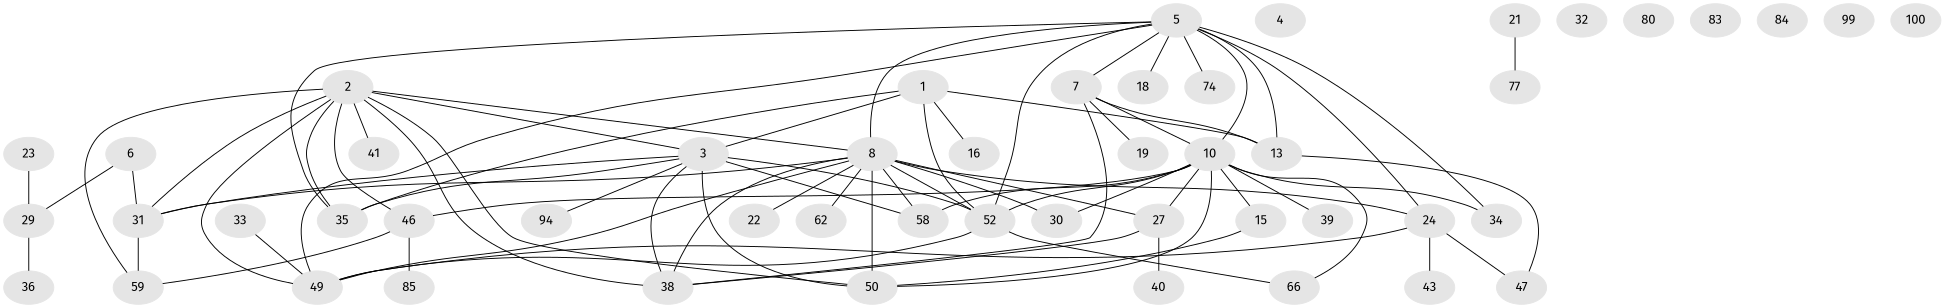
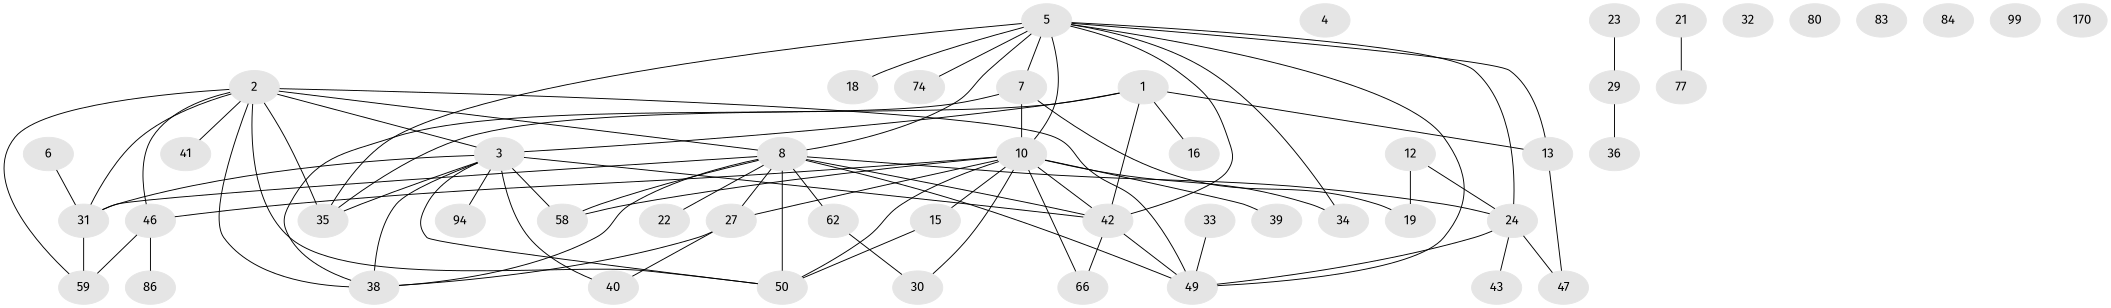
(1916, 20) -> (2082, 20)
(1176, 121) -> none
none -> (1410, 154)
(967, 184) -> (876, 254)
(80, 187) -> none
(990, 221) -> (1108, 221)
none -> (530, 239)
(409, 288) -> (150, 288)
